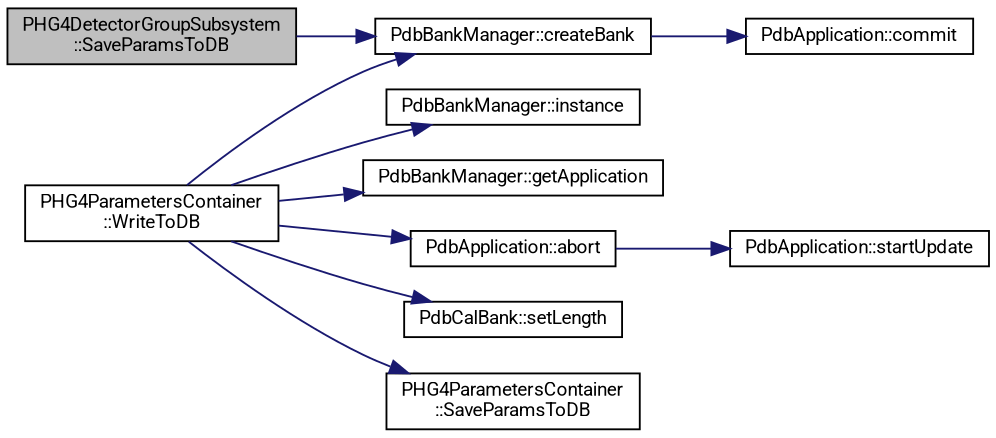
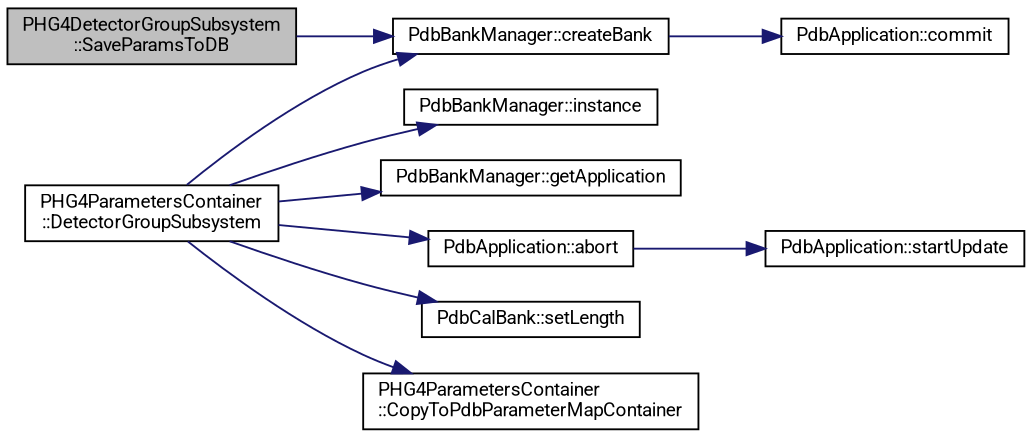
(152, 213) -> (152, 213)
(513, 401) -> (531, 401)
